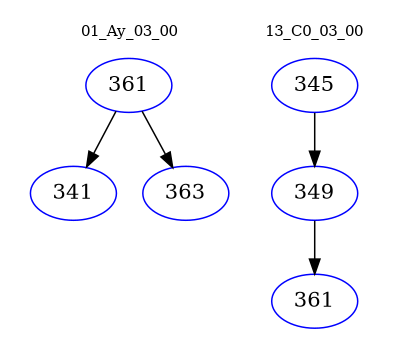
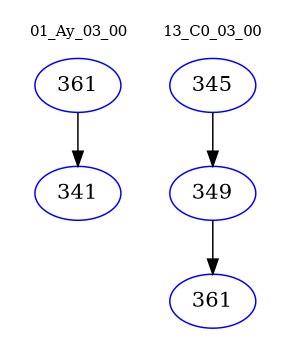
(186, 193) -> none
